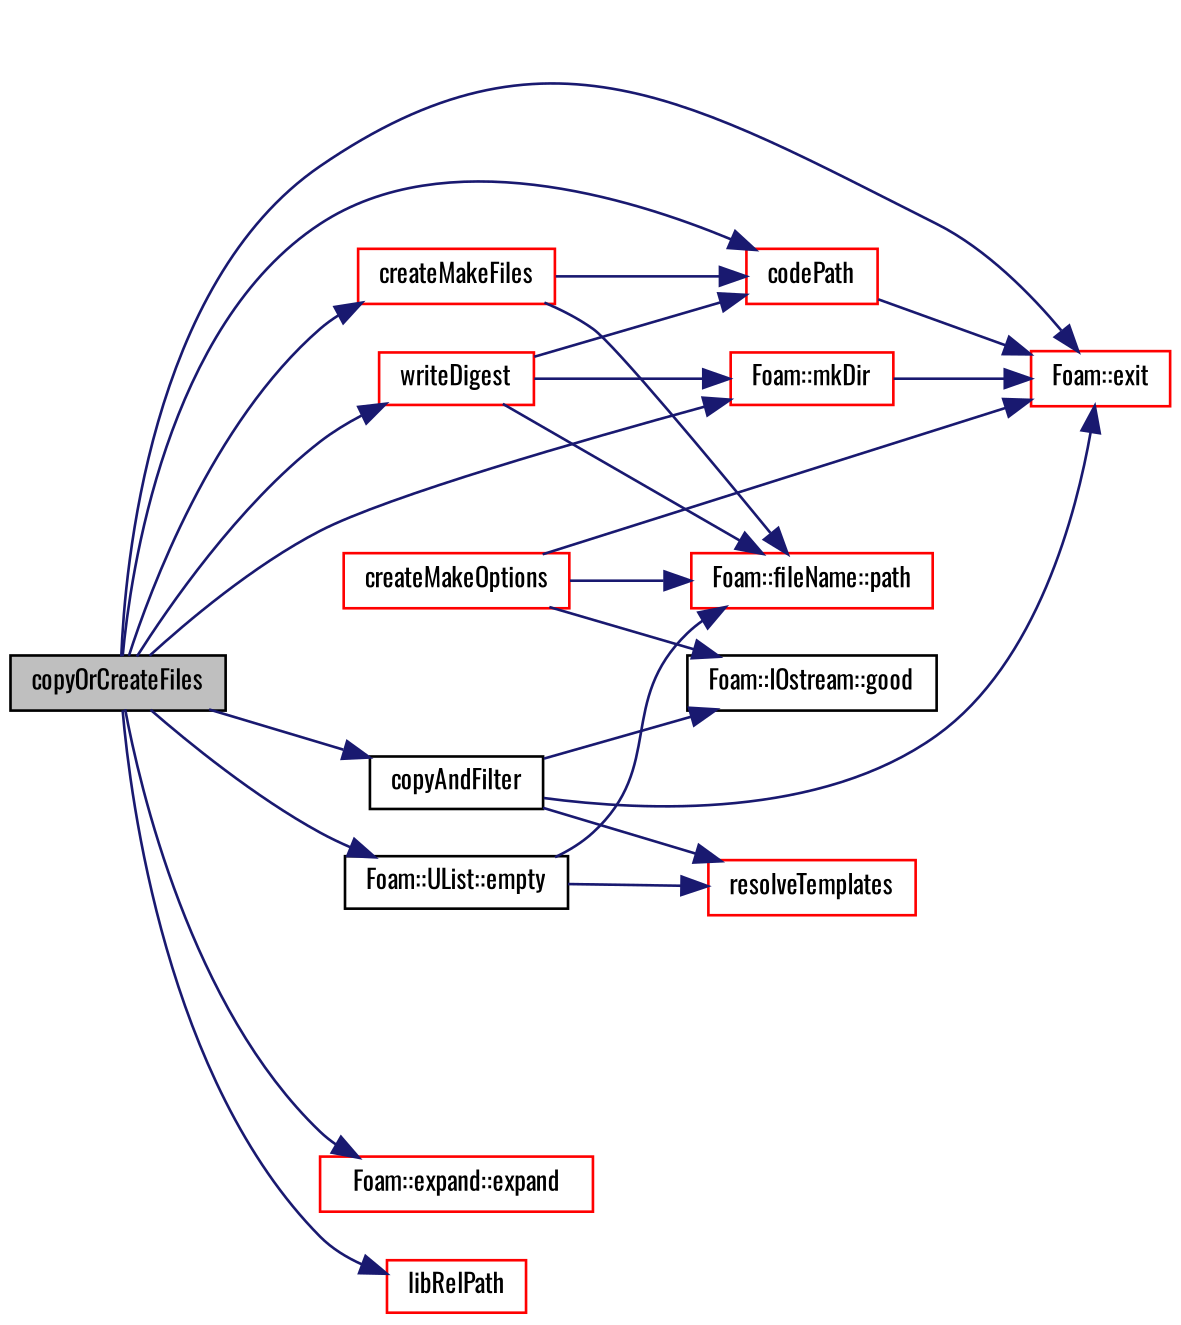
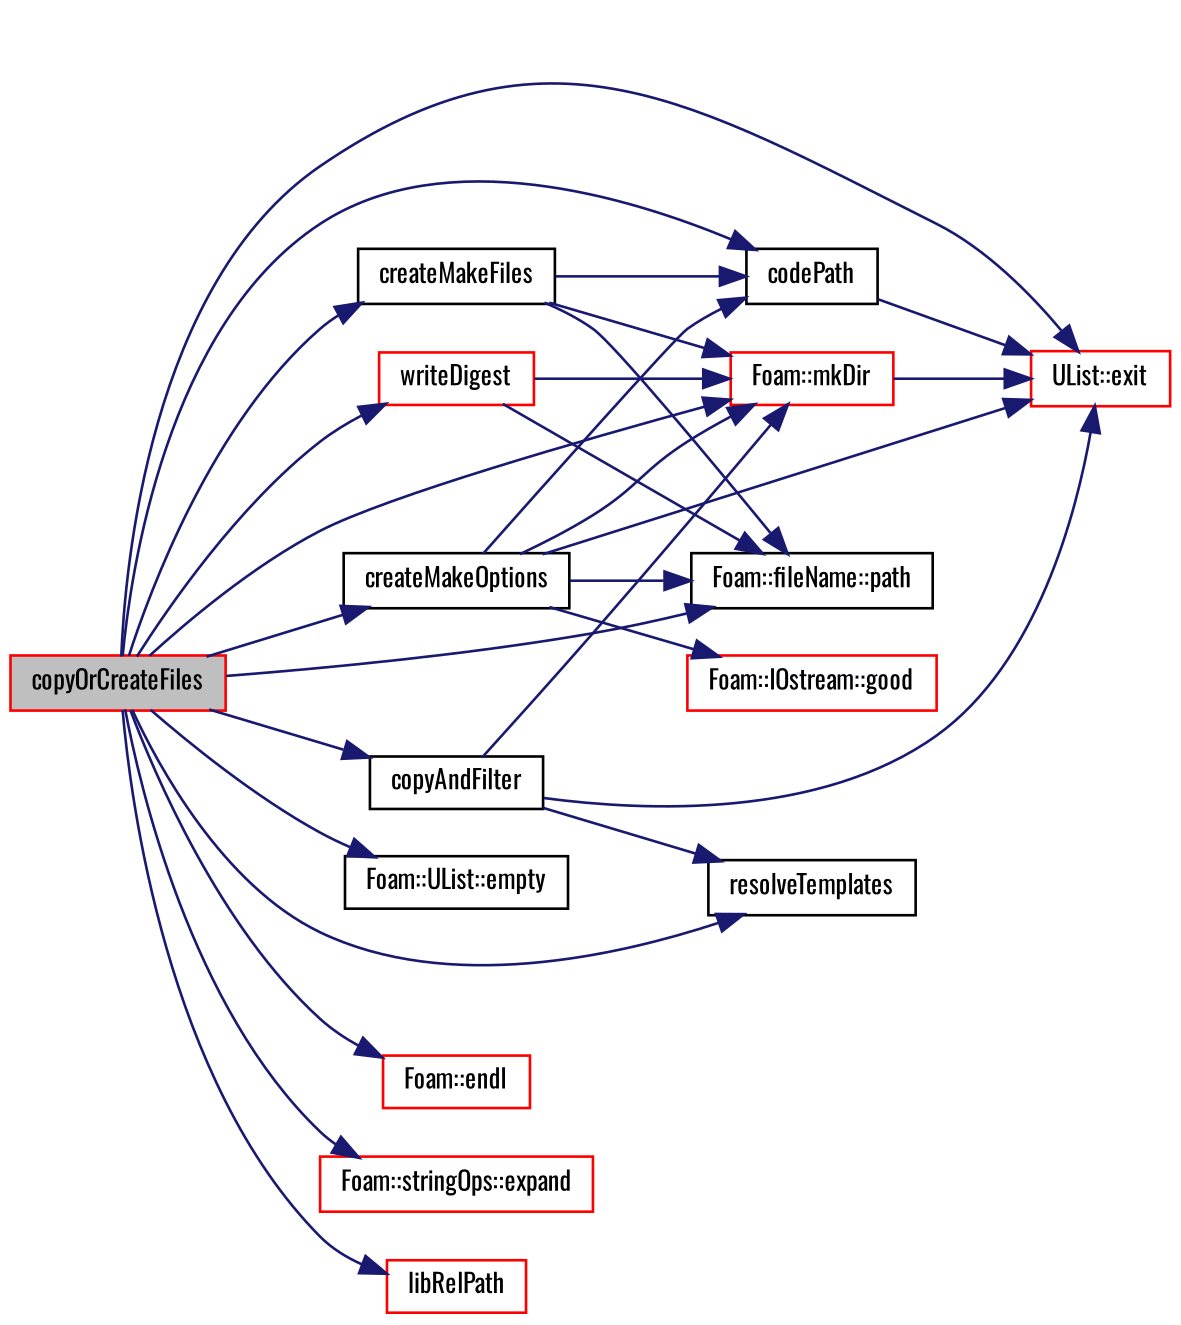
(457, 276) -> (457, 276)
(812, 276) -> (812, 276)
none -> (627, 325)
(627, 330) -> (609, 413)
(1101, 379) -> (1101, 379)
none -> (623, 494)
(457, 581) -> (457, 581)
(812, 581) -> (812, 581)
none -> (275, 636)
(118, 683) -> (118, 683)
(812, 683) -> (812, 683)
(618, 738) -> (621, 601)
(637, 753) -> (458, 653)
(625, 885) -> (372, 951)
(812, 888) -> (812, 888)
none -> (457, 1082)
(457, 1184) -> (457, 1184)
